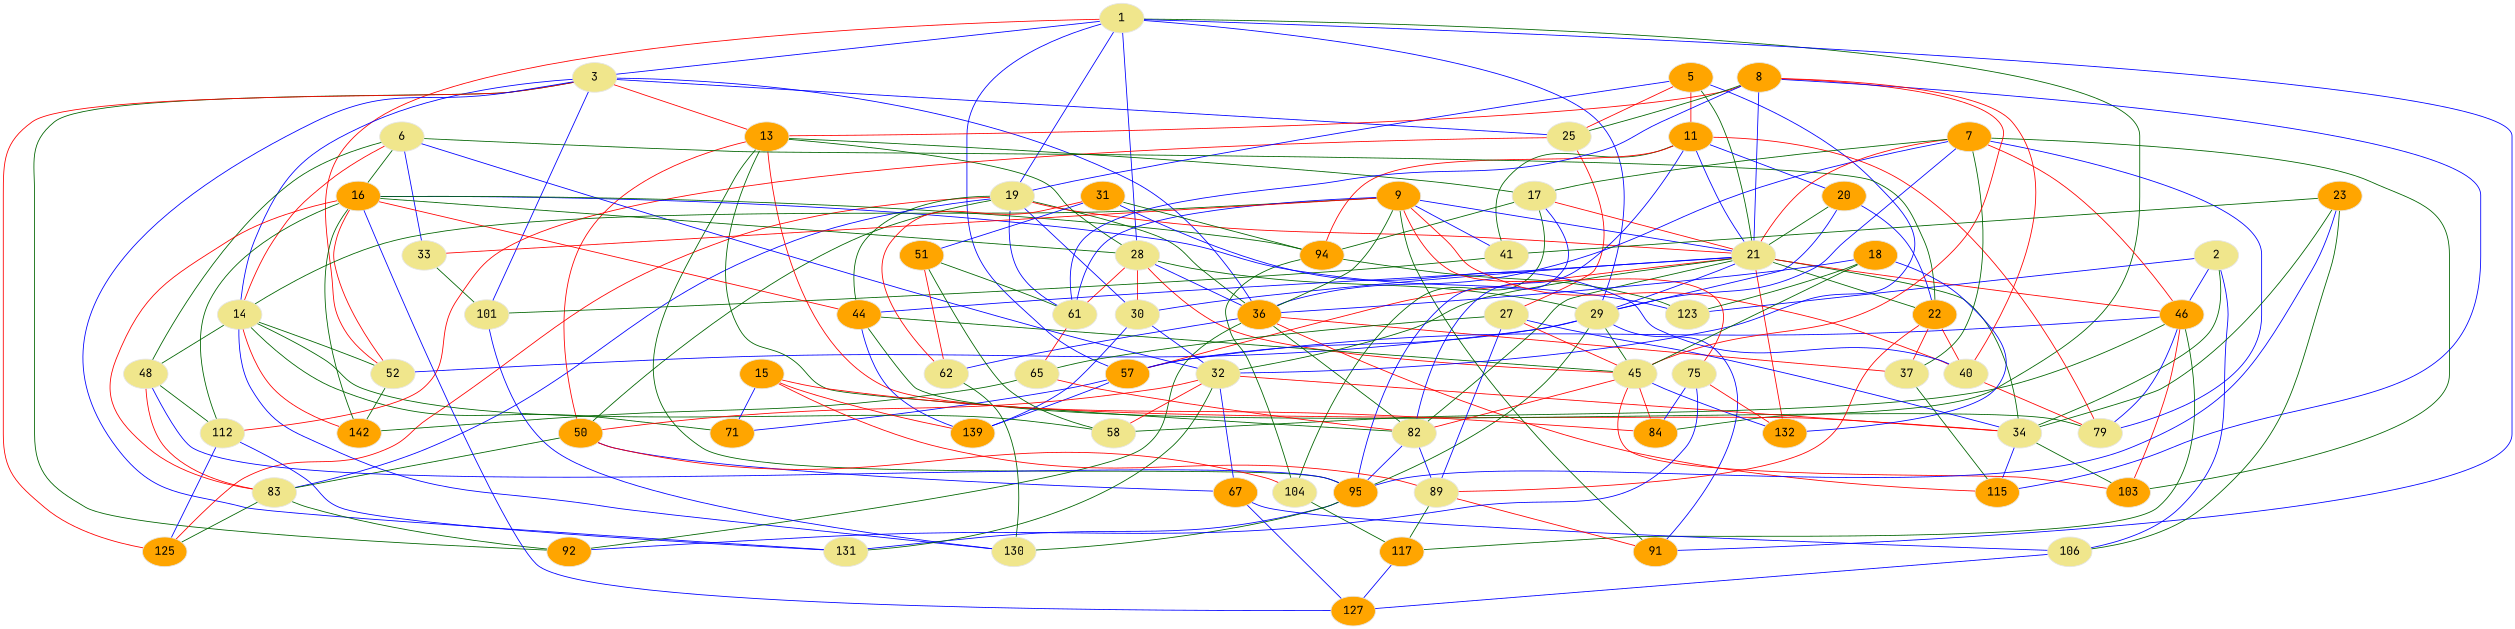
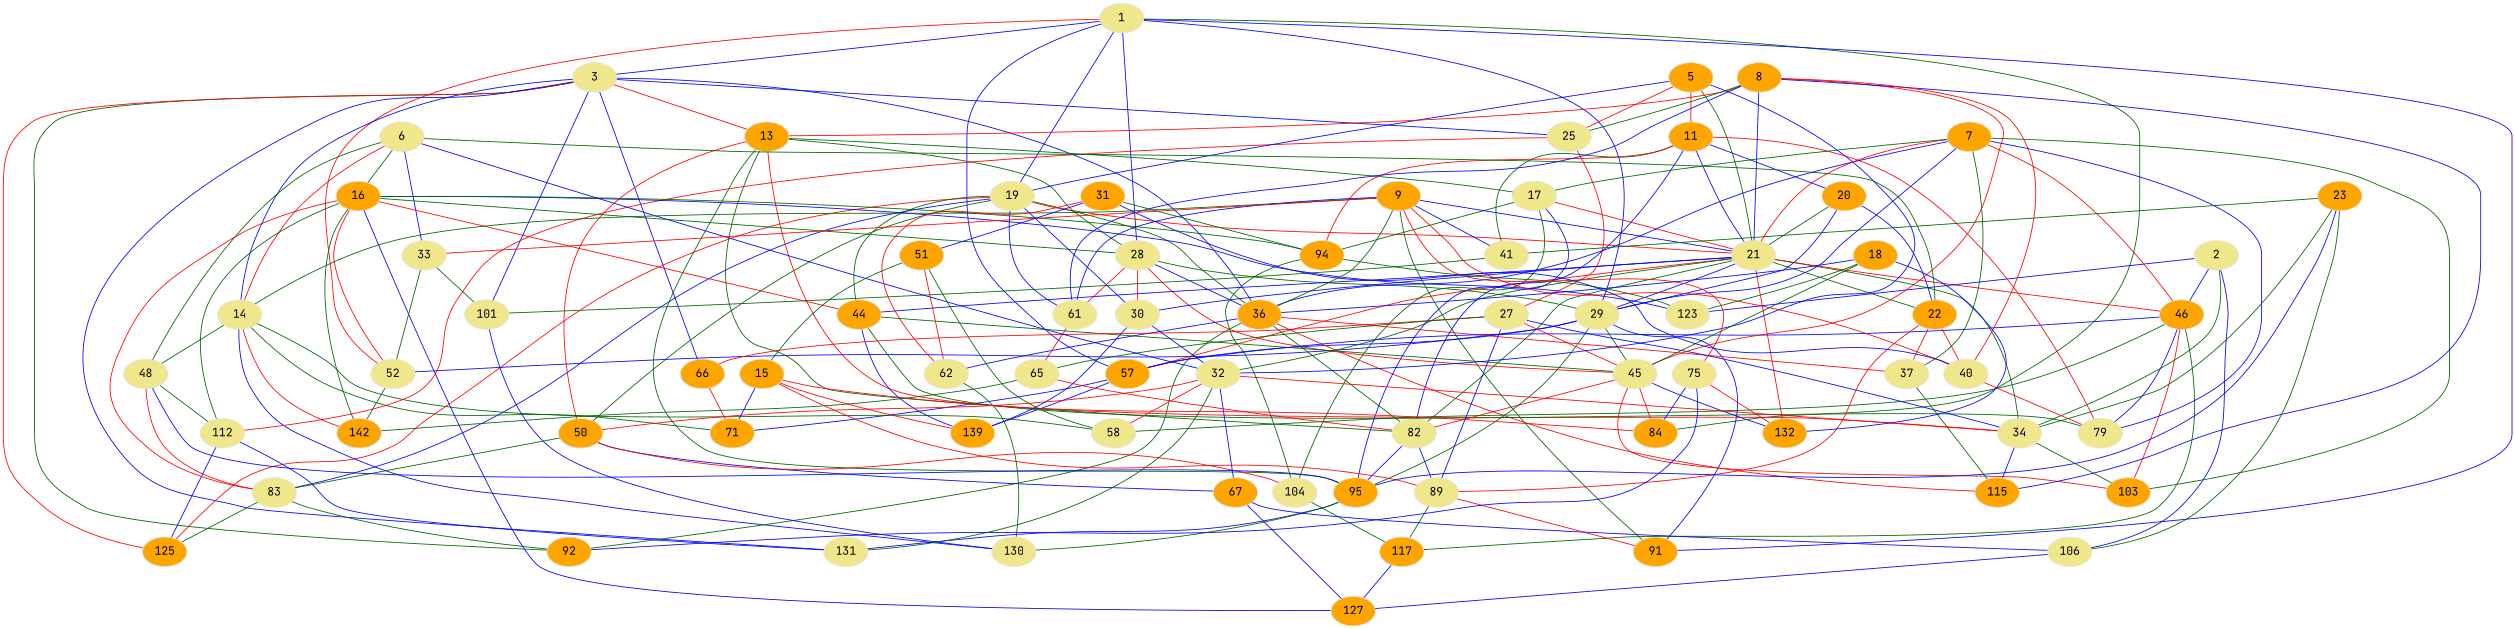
(987, 280) -> (839, 293)
(317, 343) -> (411, 306)
none -> (703, 374)
